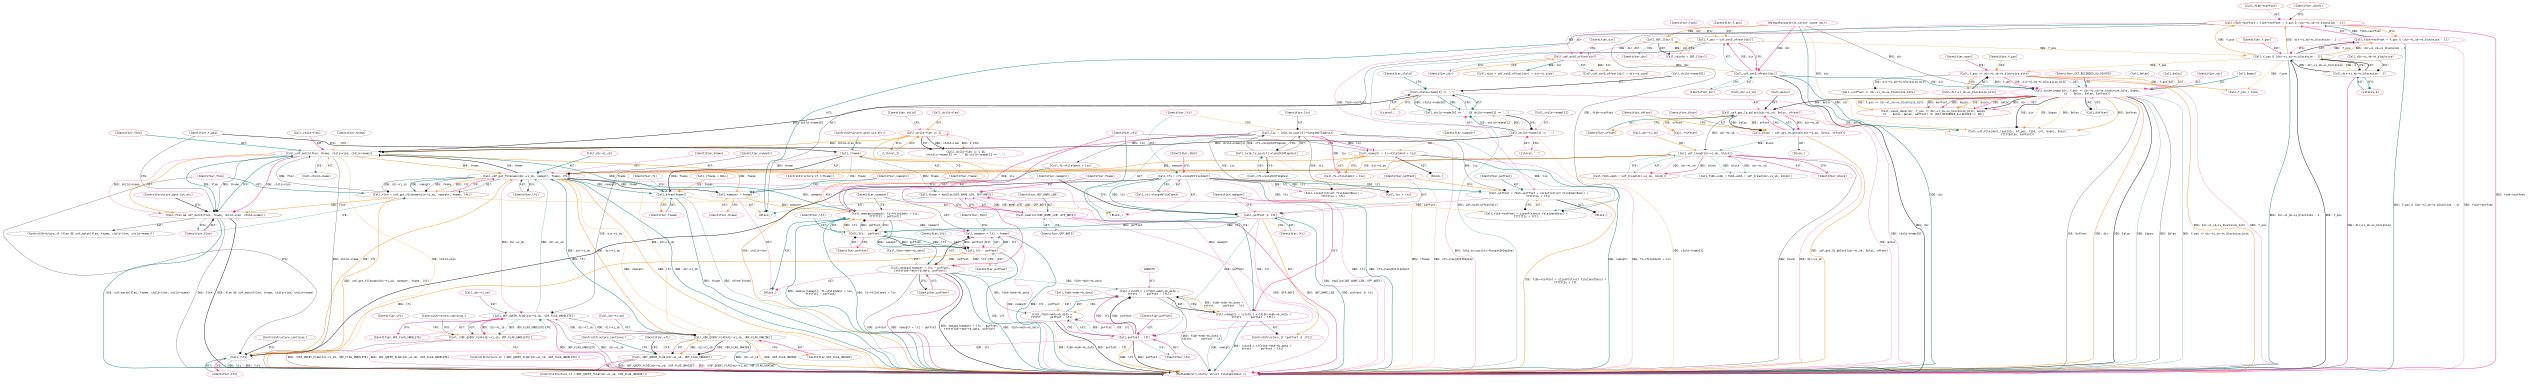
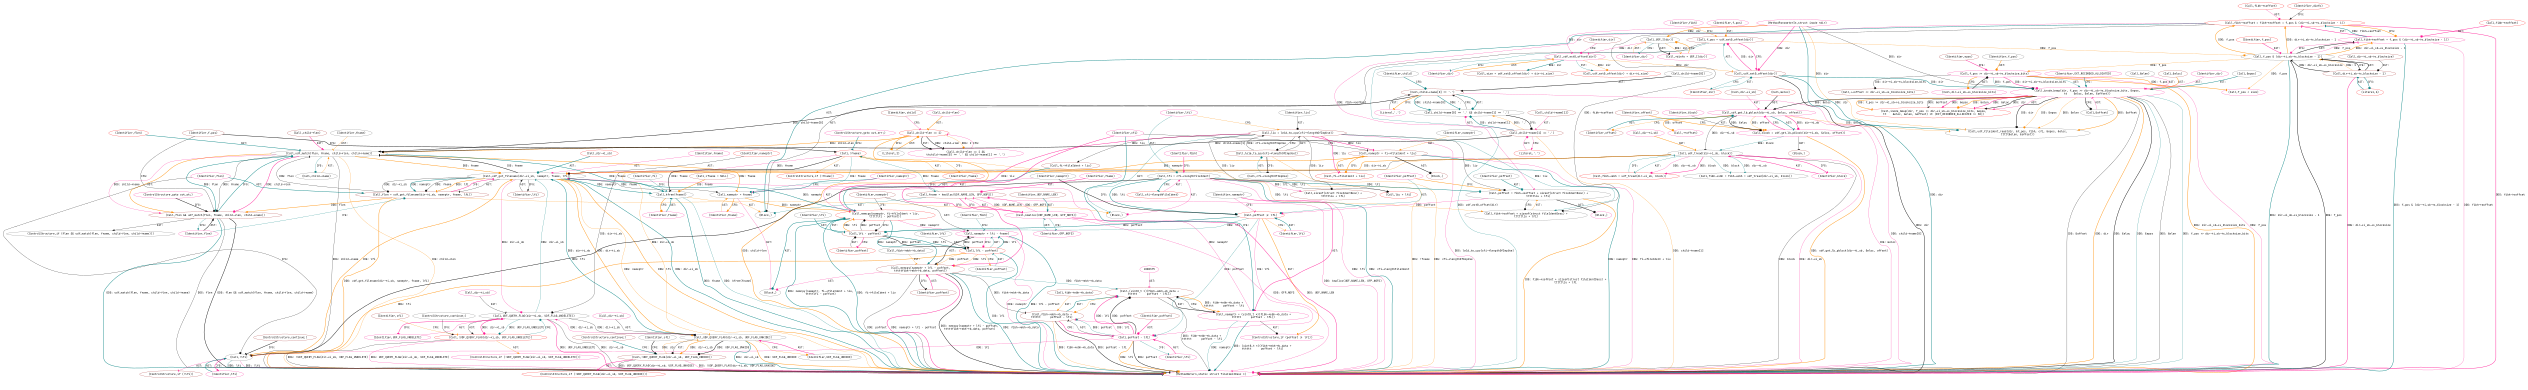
none -> (2502, 23)
(638, 189) -> (638, 189)
(1344, 310) -> none
(669, 347) -> (669, 347)
none -> (171, 374)
